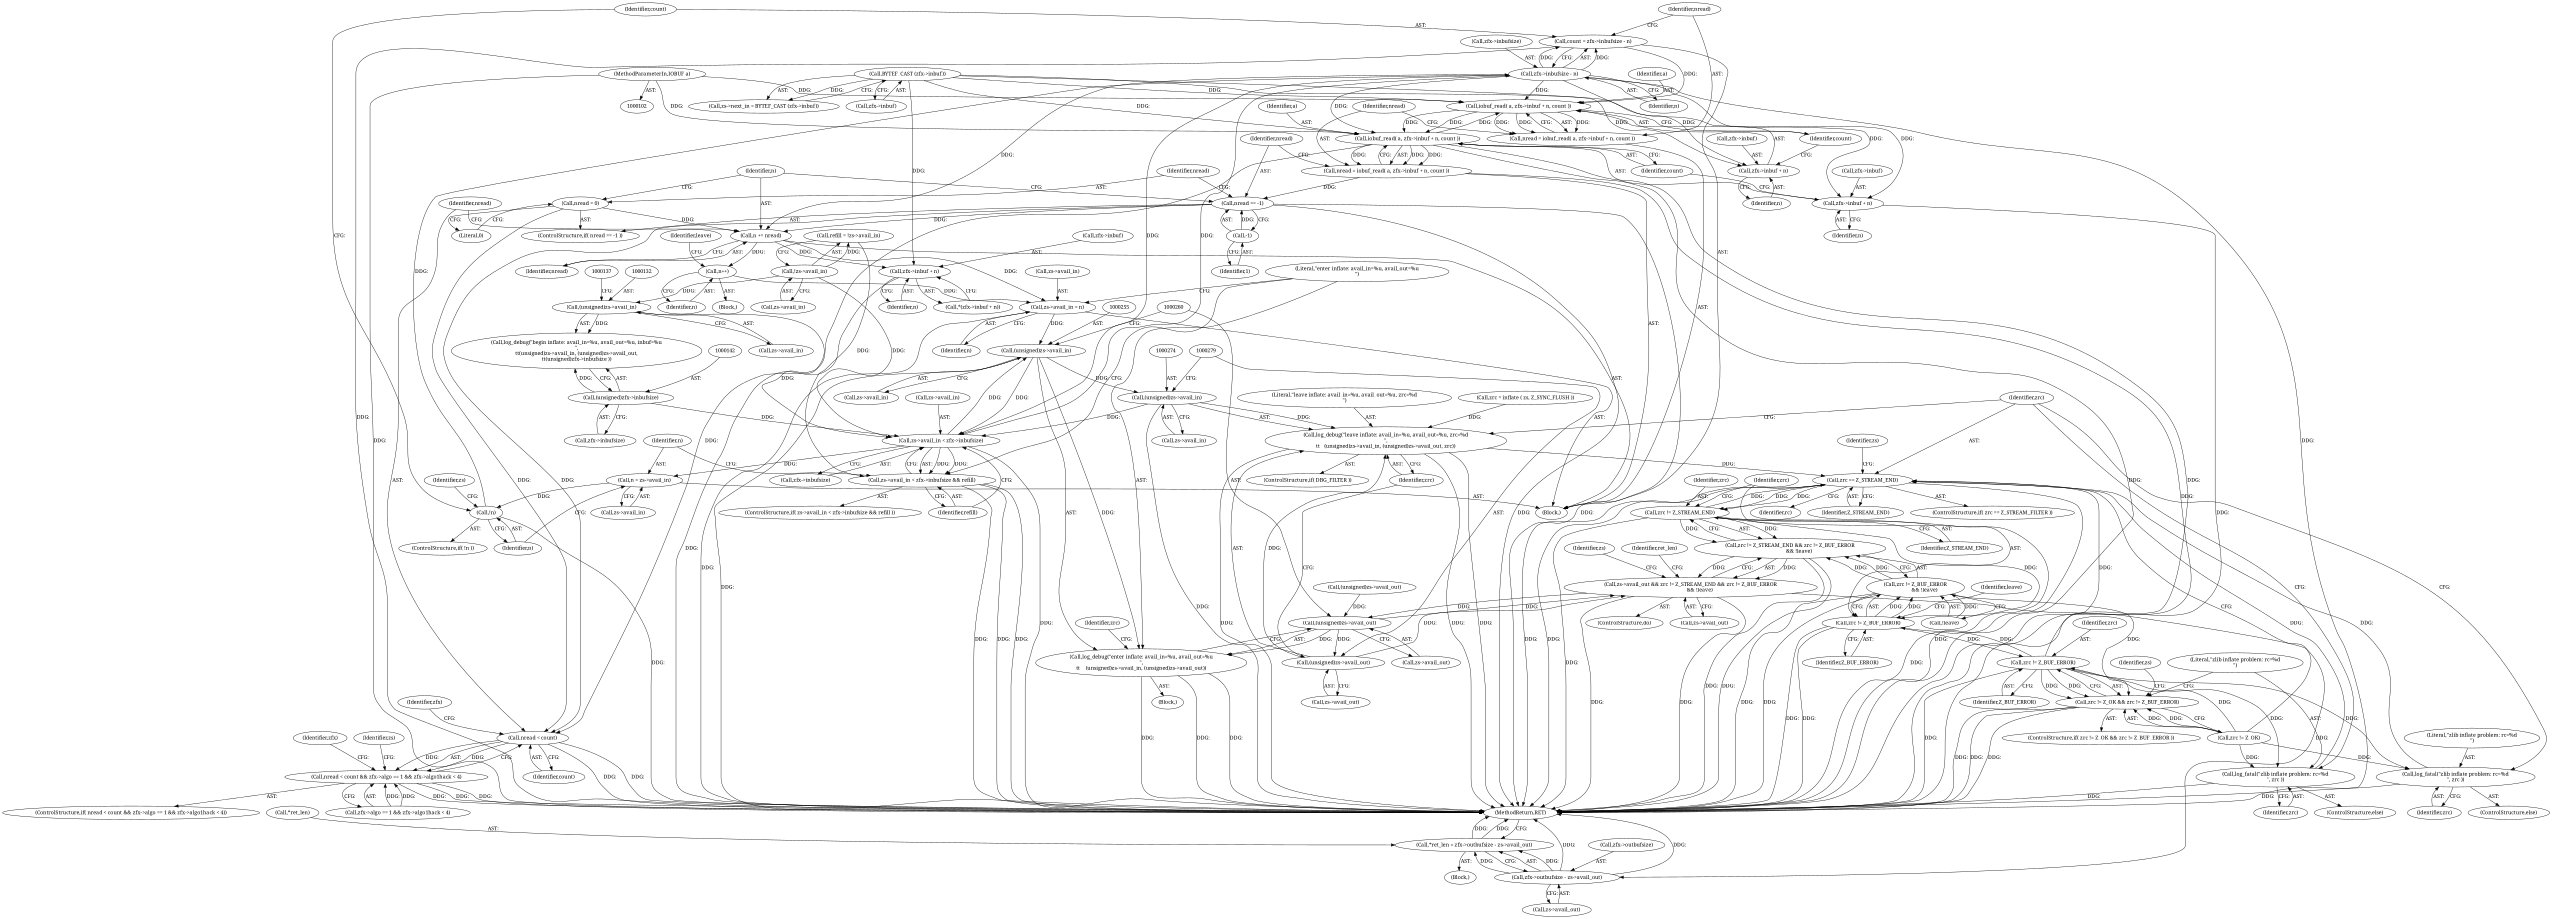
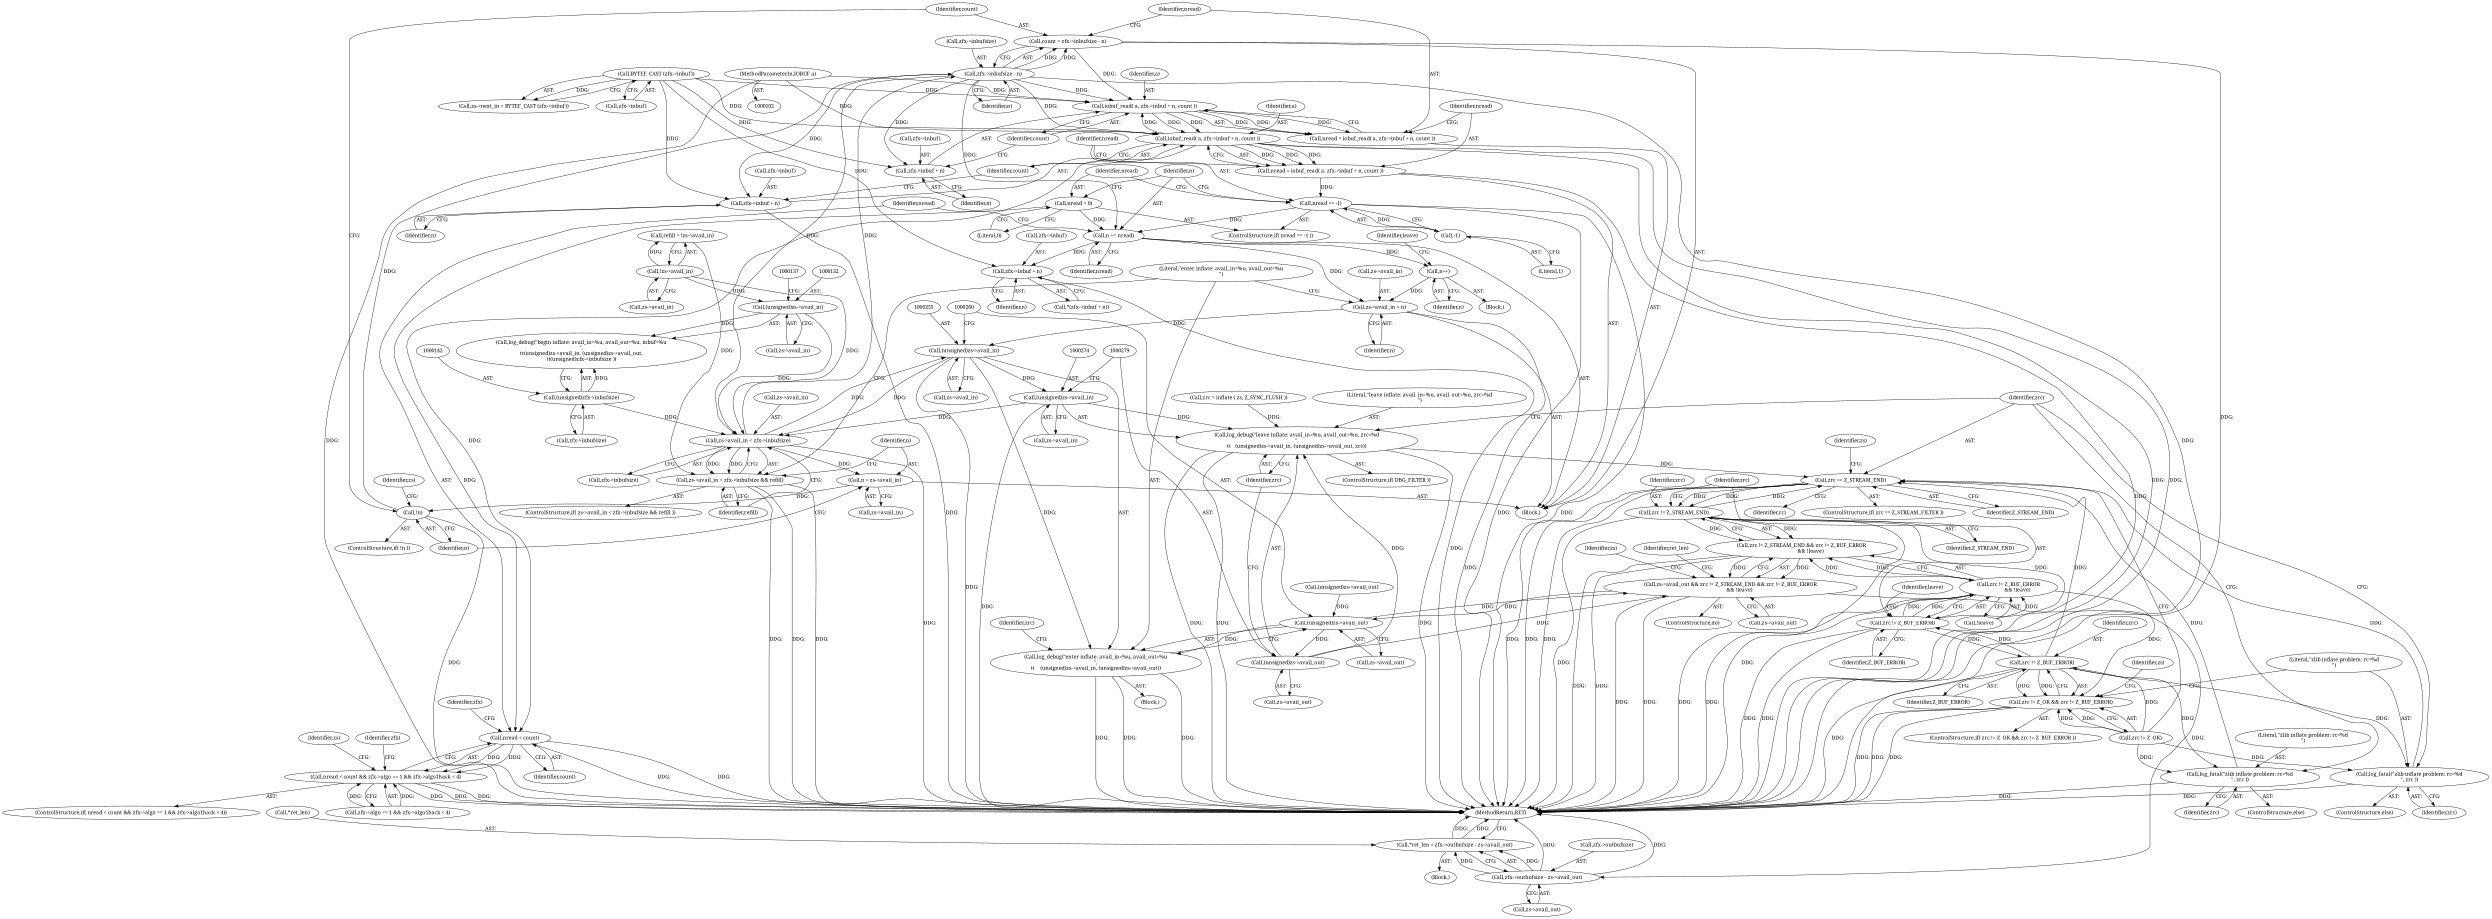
(584, 252) -> none
(1235, 272) -> (1551, 272)
